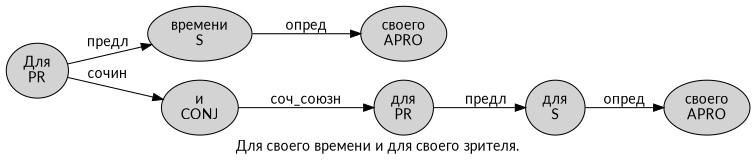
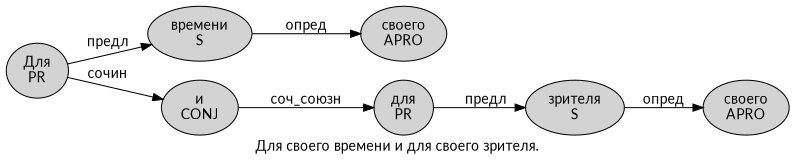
(555, 108) -> (575, 108)
